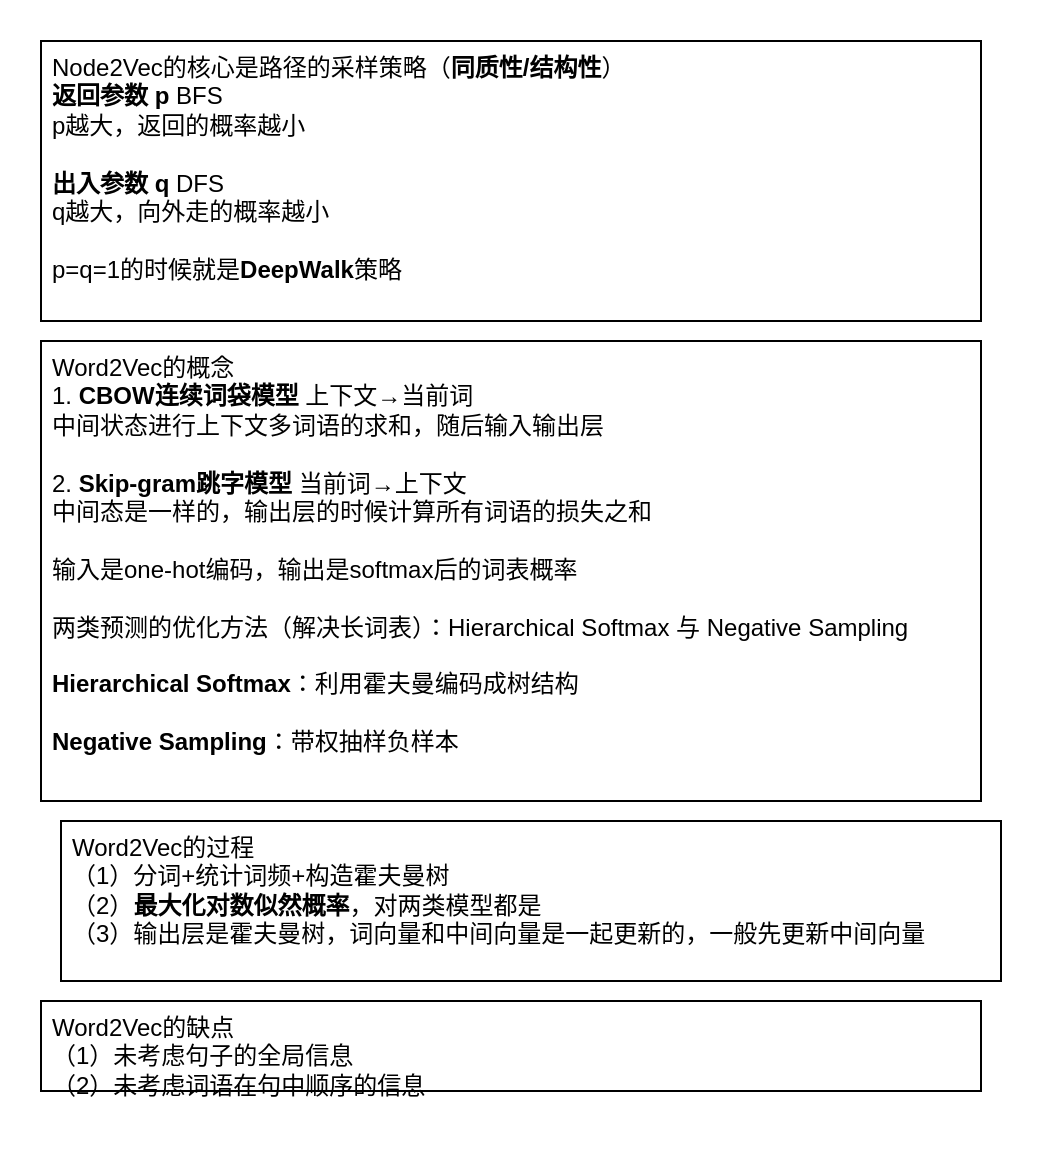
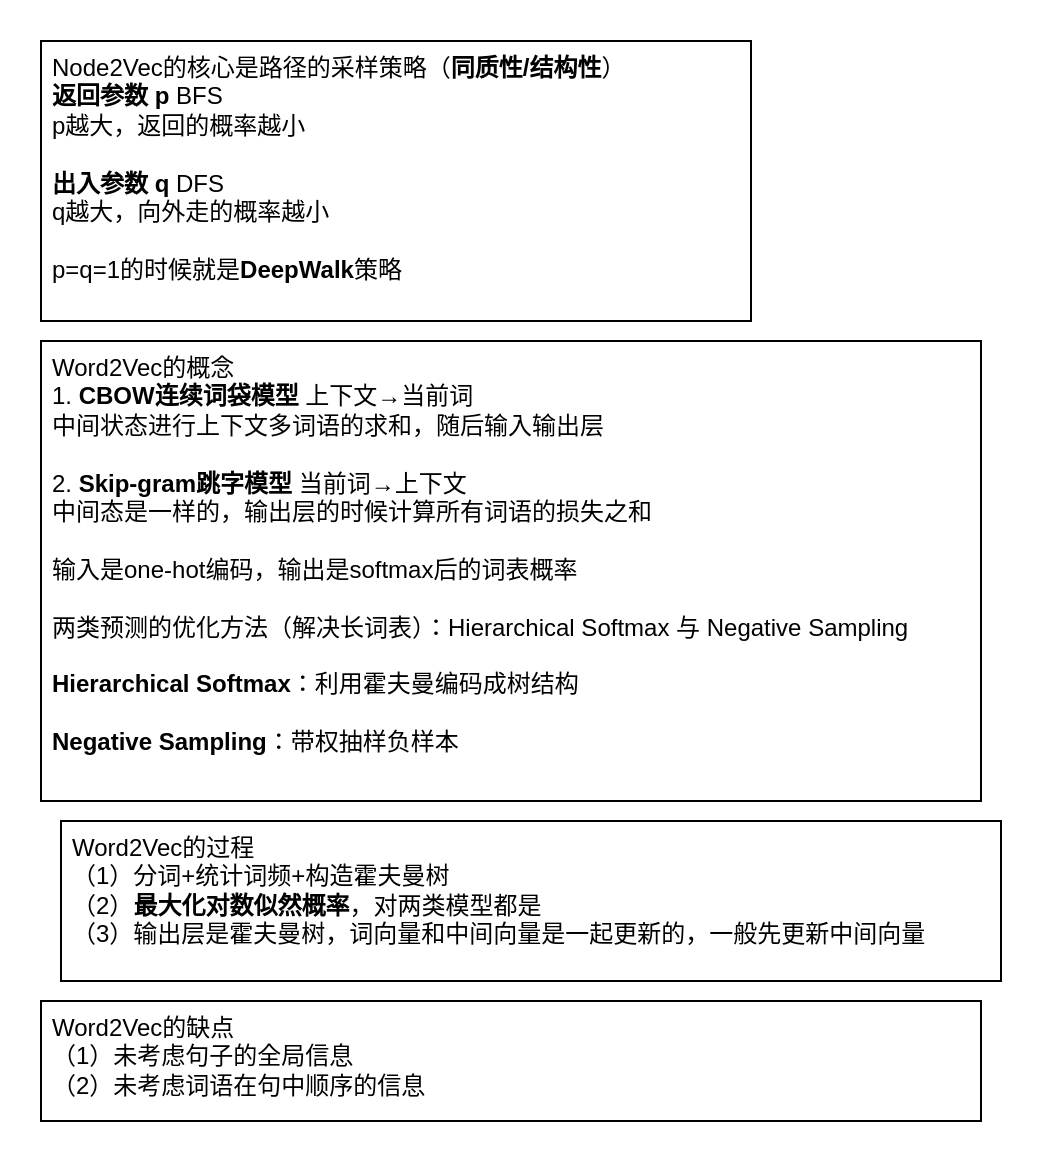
(511, 181) -> (396, 181)
(511, 1046) -> (511, 1061)
